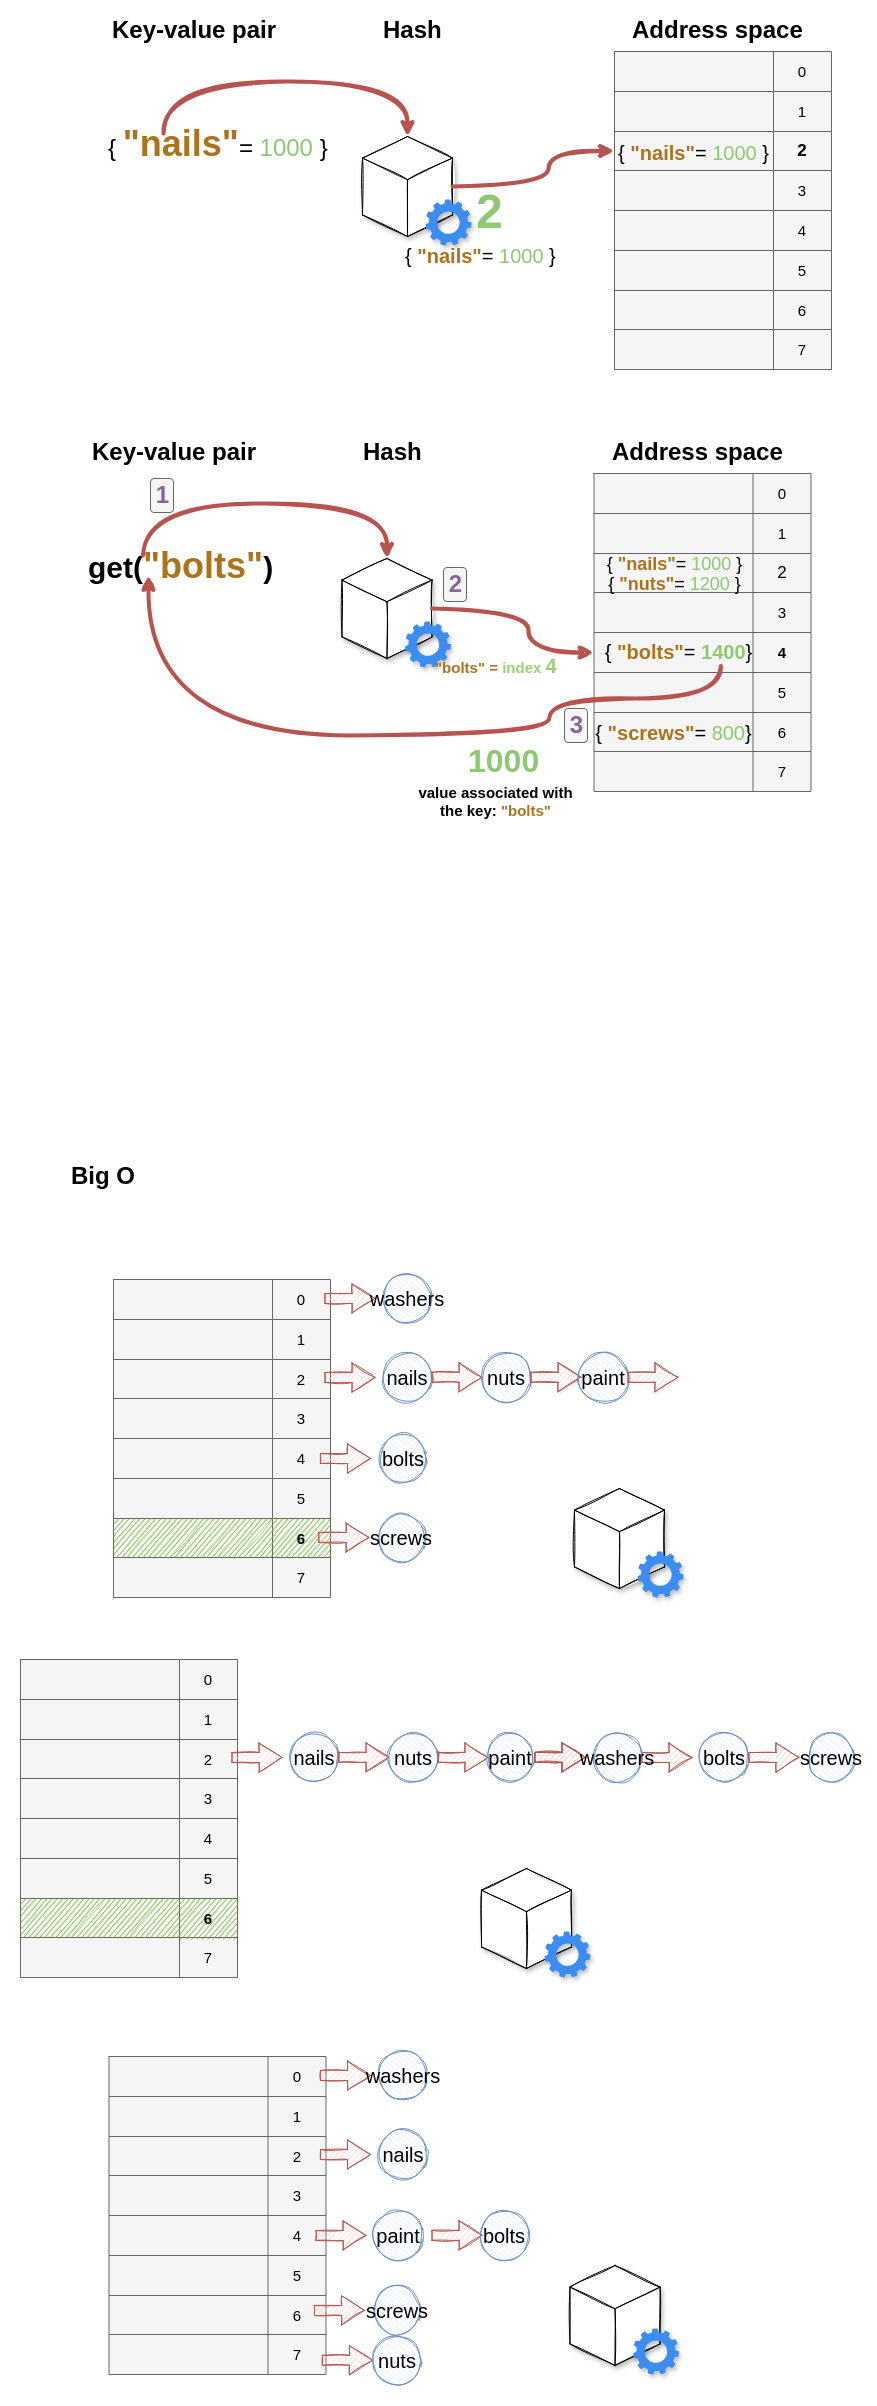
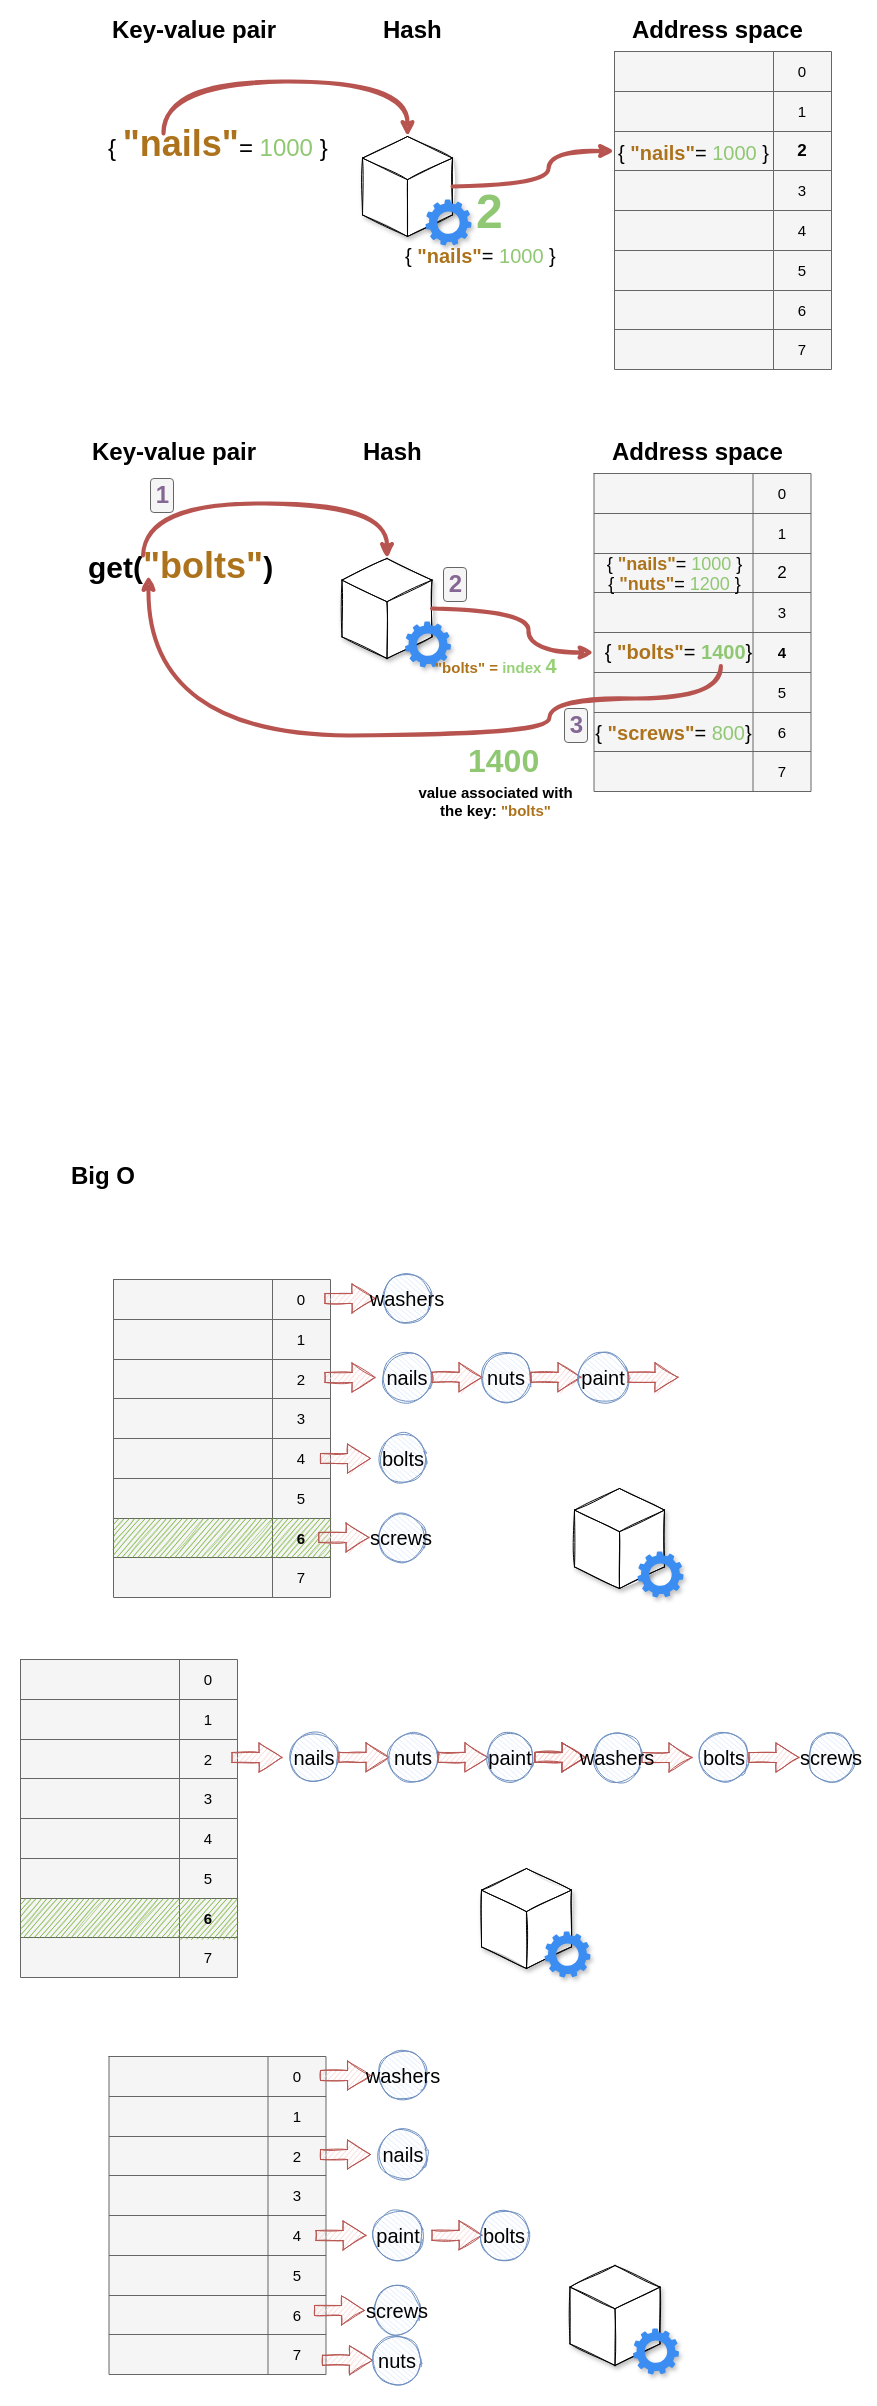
(504, 762) -> (504, 762)
